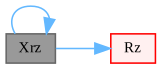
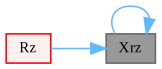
(75, 48) -> (71, 48)
